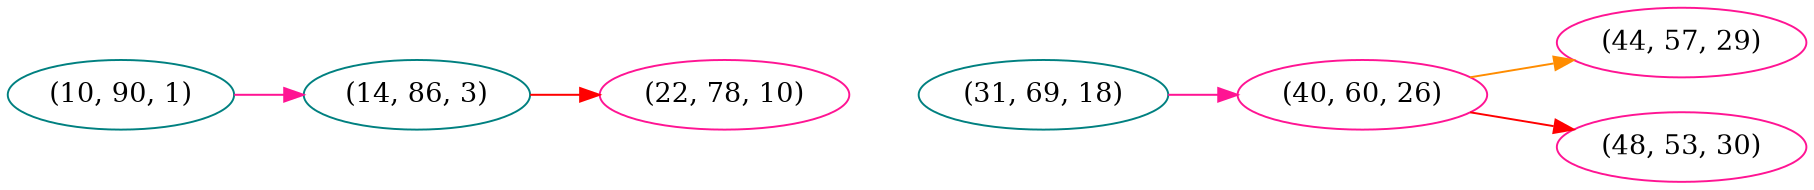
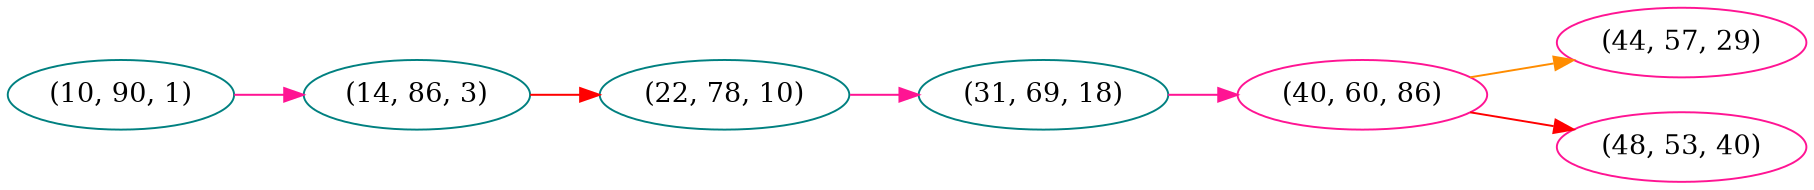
(725, 95) -> (725, 95)
none -> (875, 95)
(1362, 95) -> (1362, 95)
(1682, 147) -> (1682, 147)
